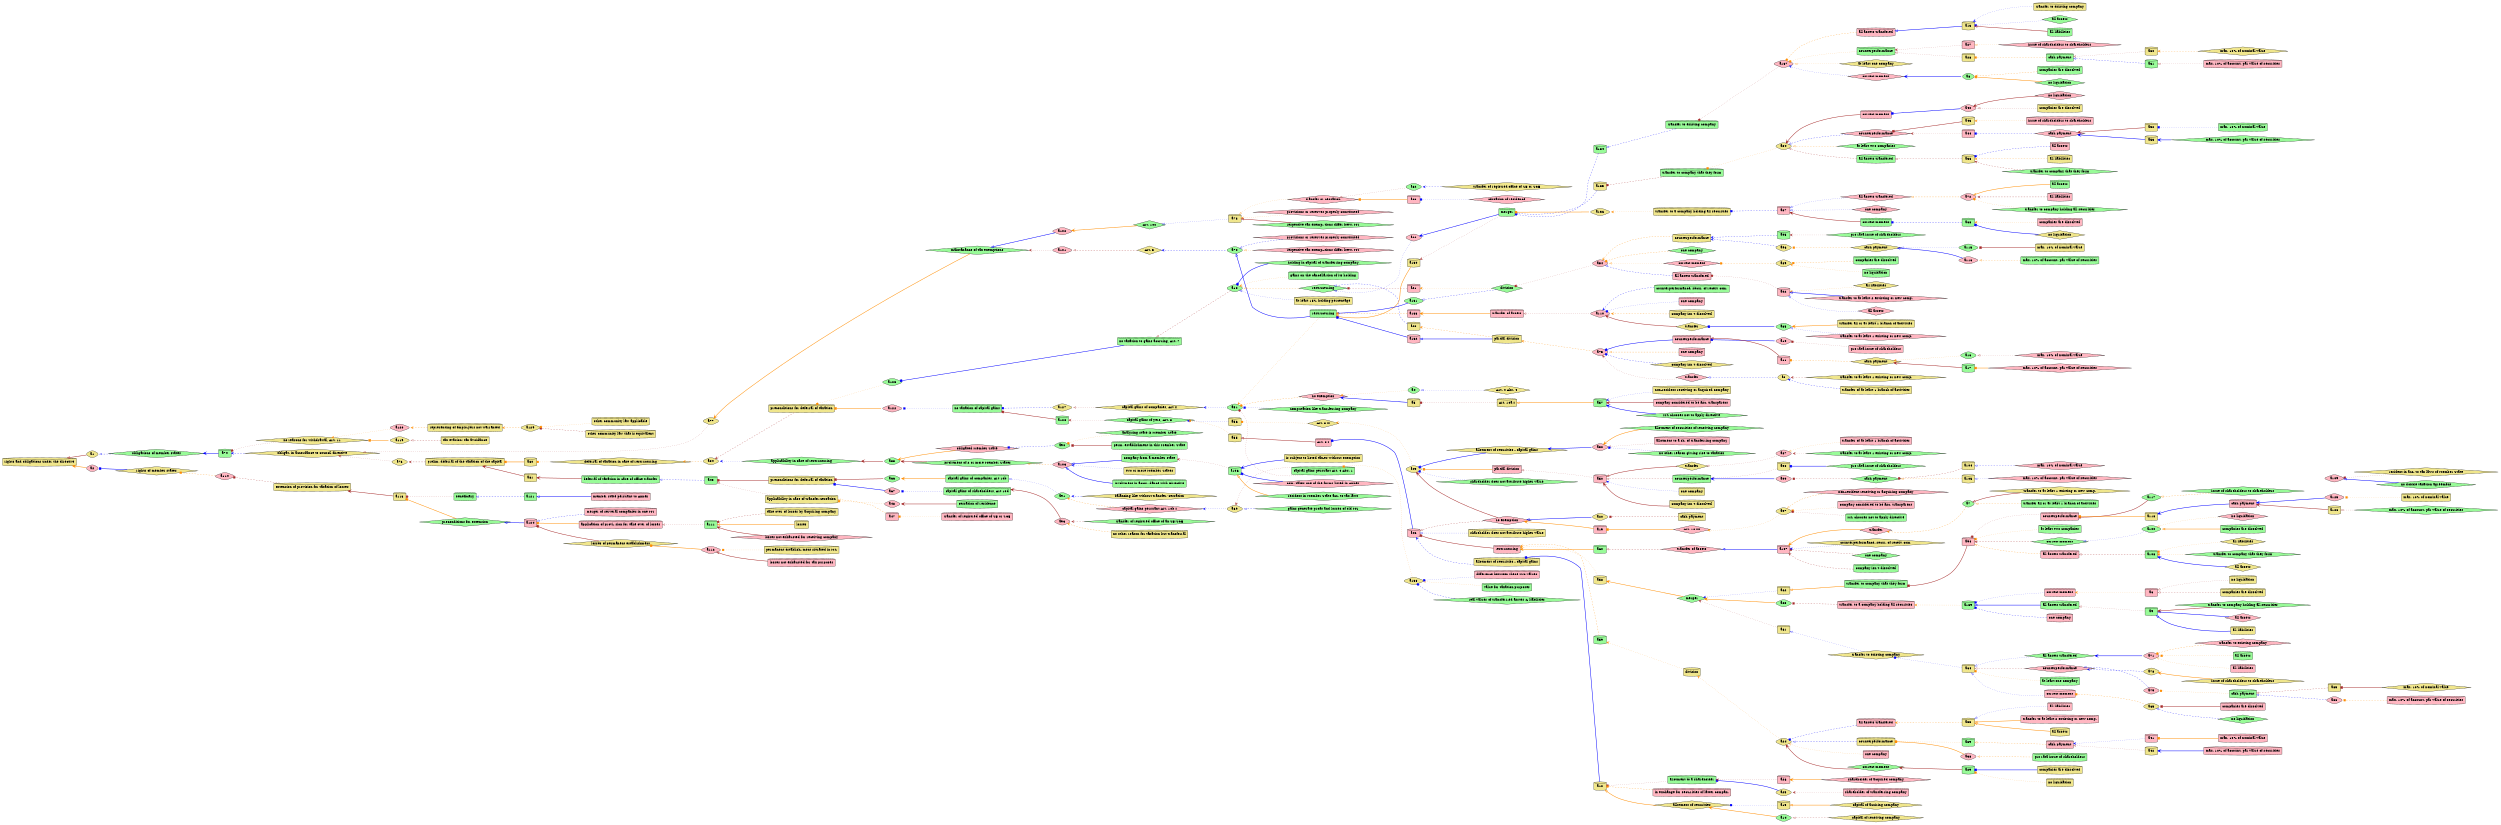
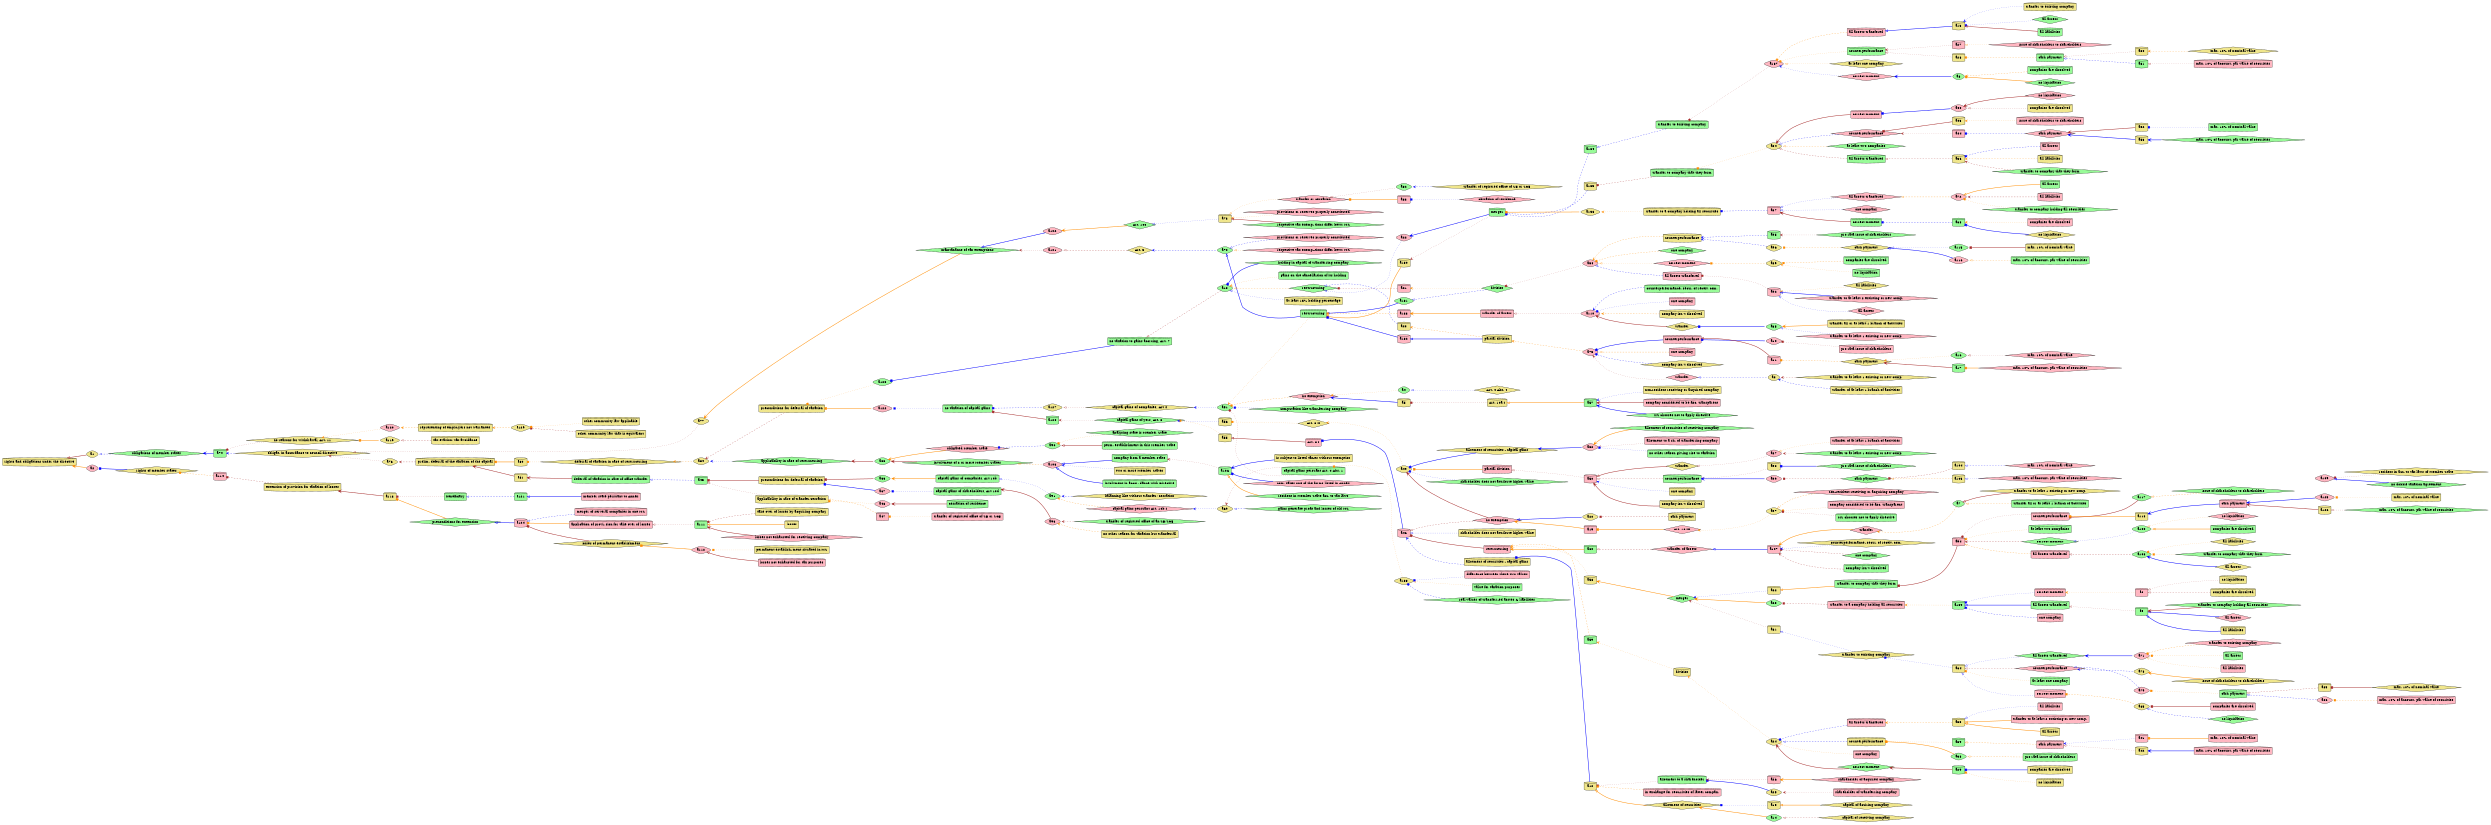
(1093, 446) -> (1083, 446)
(1692, 453) -> (1682, 453)
(225, 476) -> (220, 476)
(2151, 554) -> (2142, 554)
(1968, 757) -> (1959, 757)
